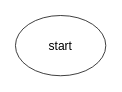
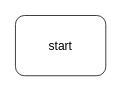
(60, 45) -> (60, 45)
